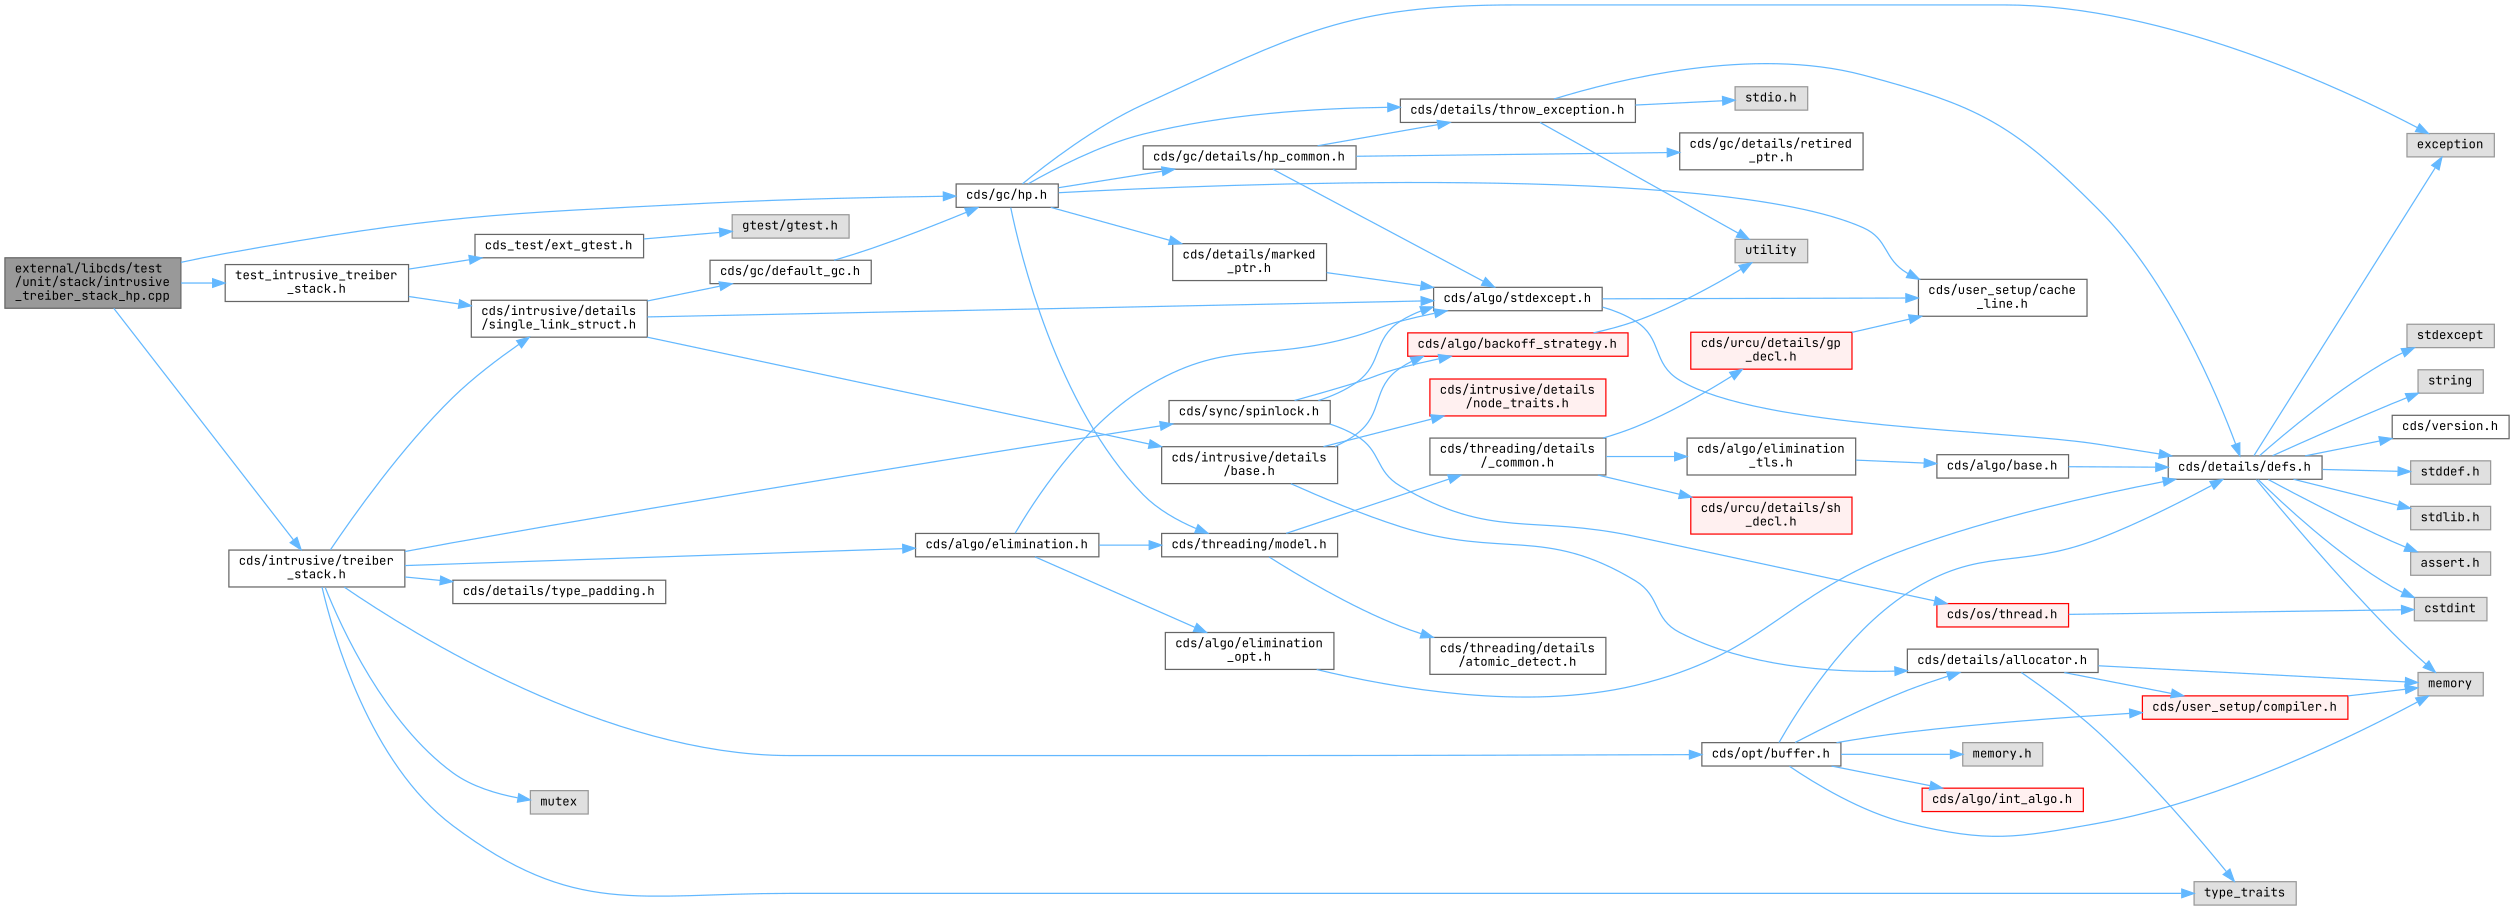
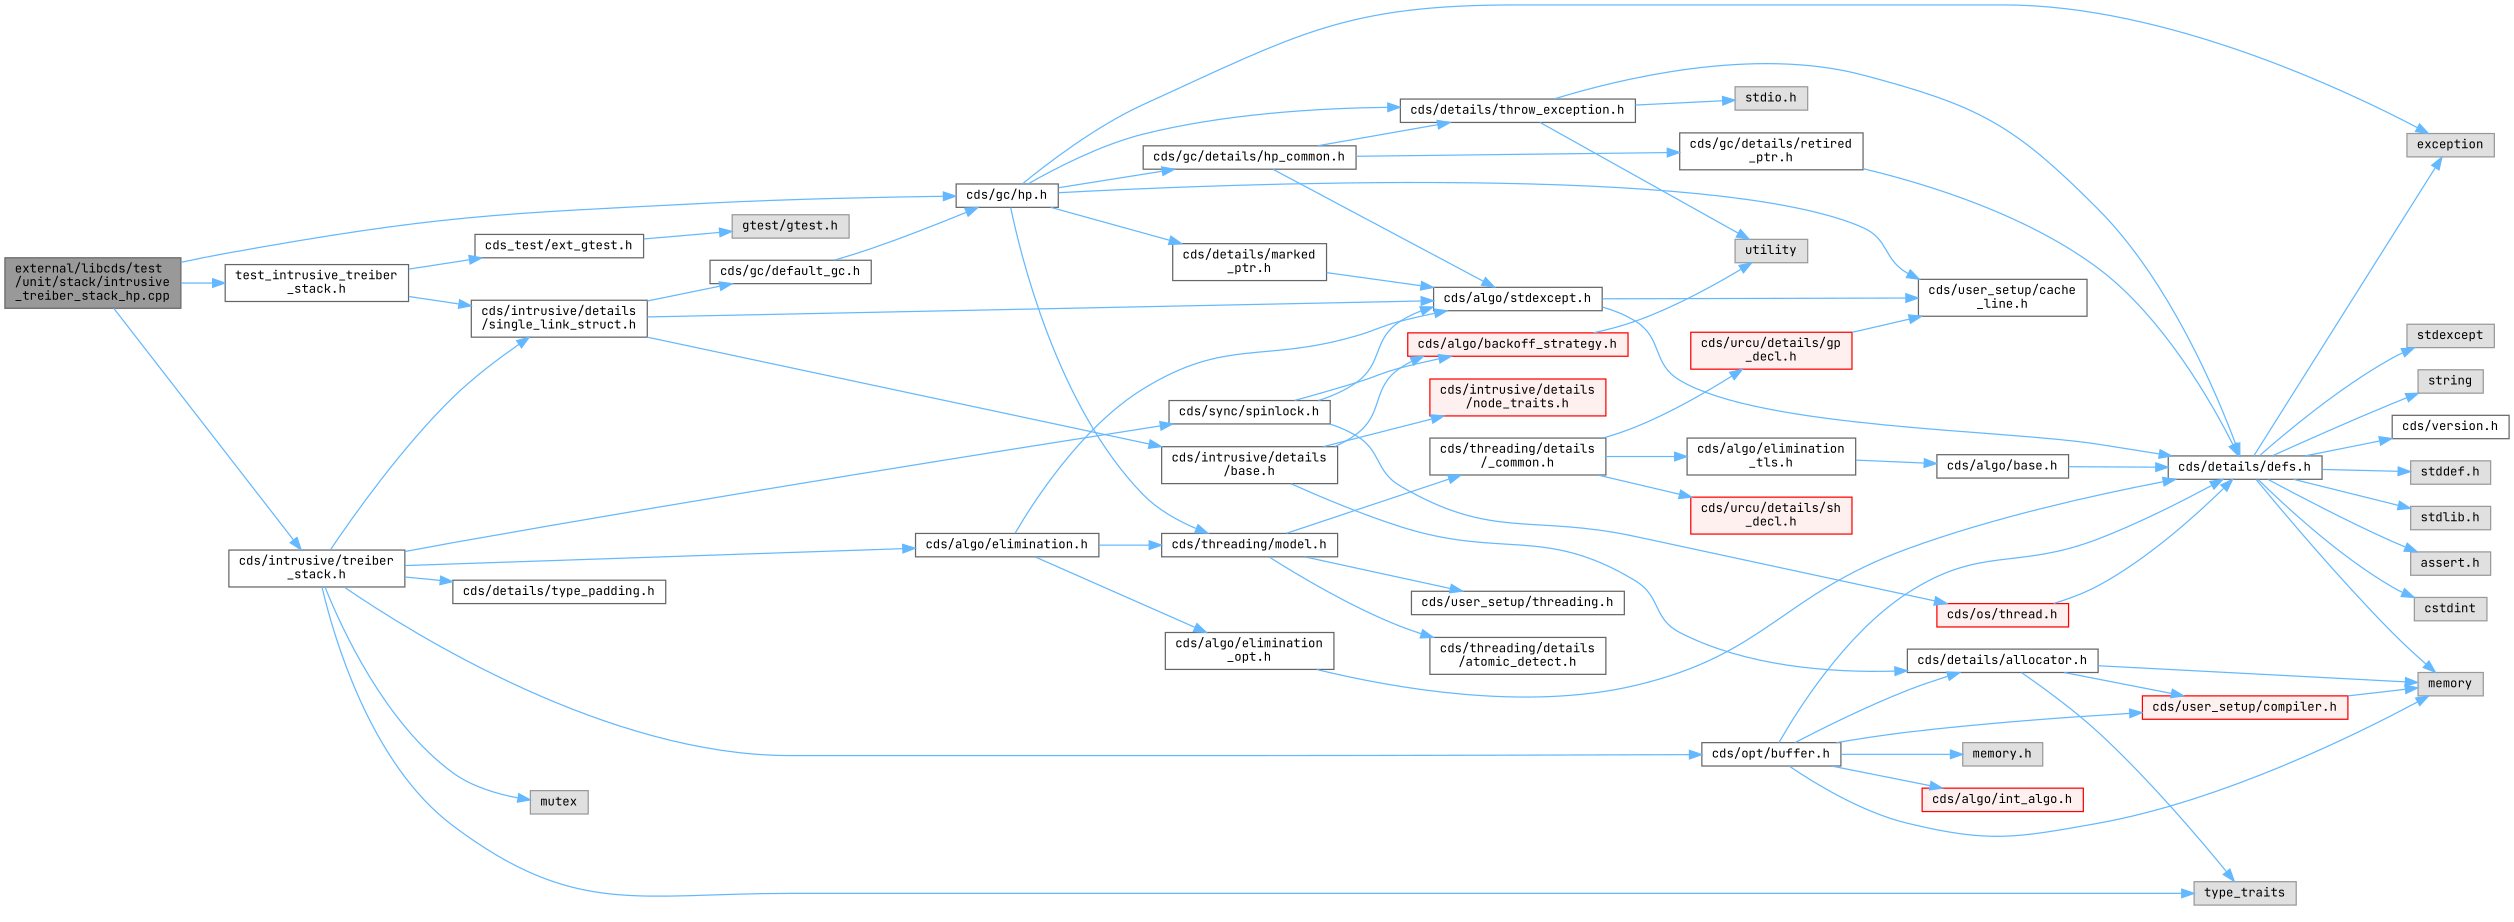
none -> (2084, 259)
none -> (1518, 603)
(2235, 612) -> (2145, 556)
